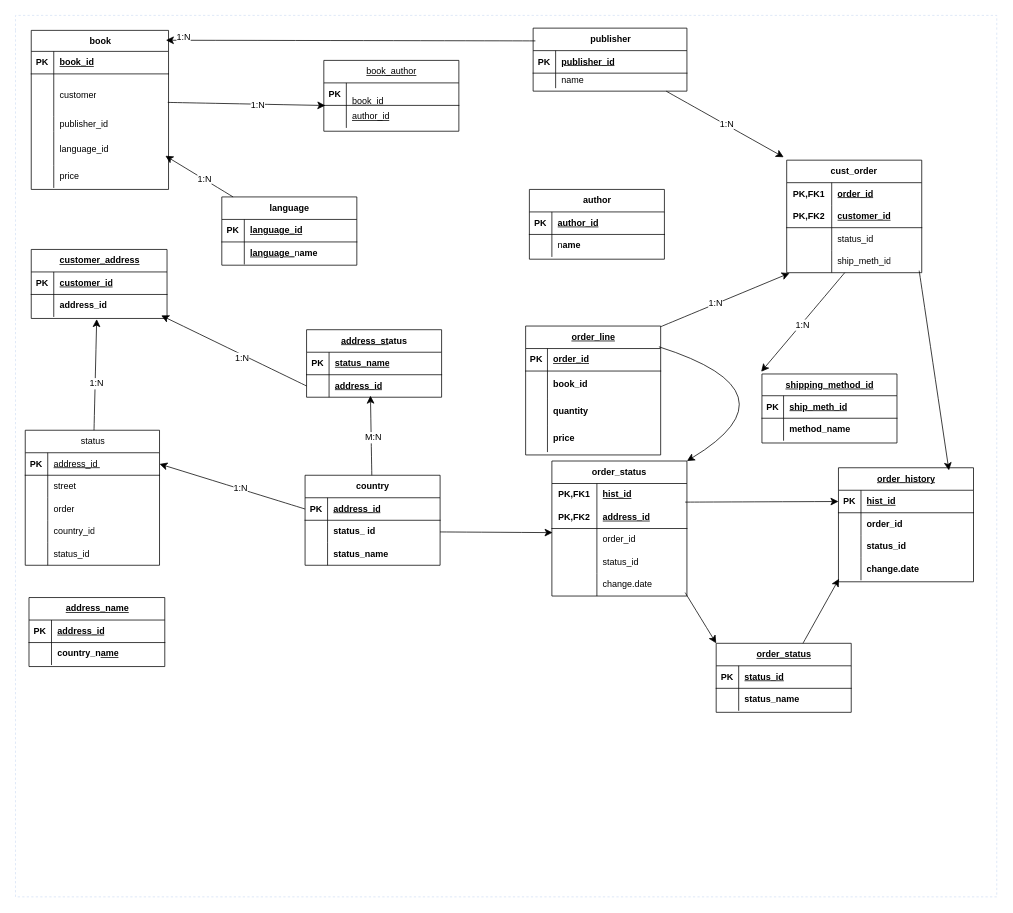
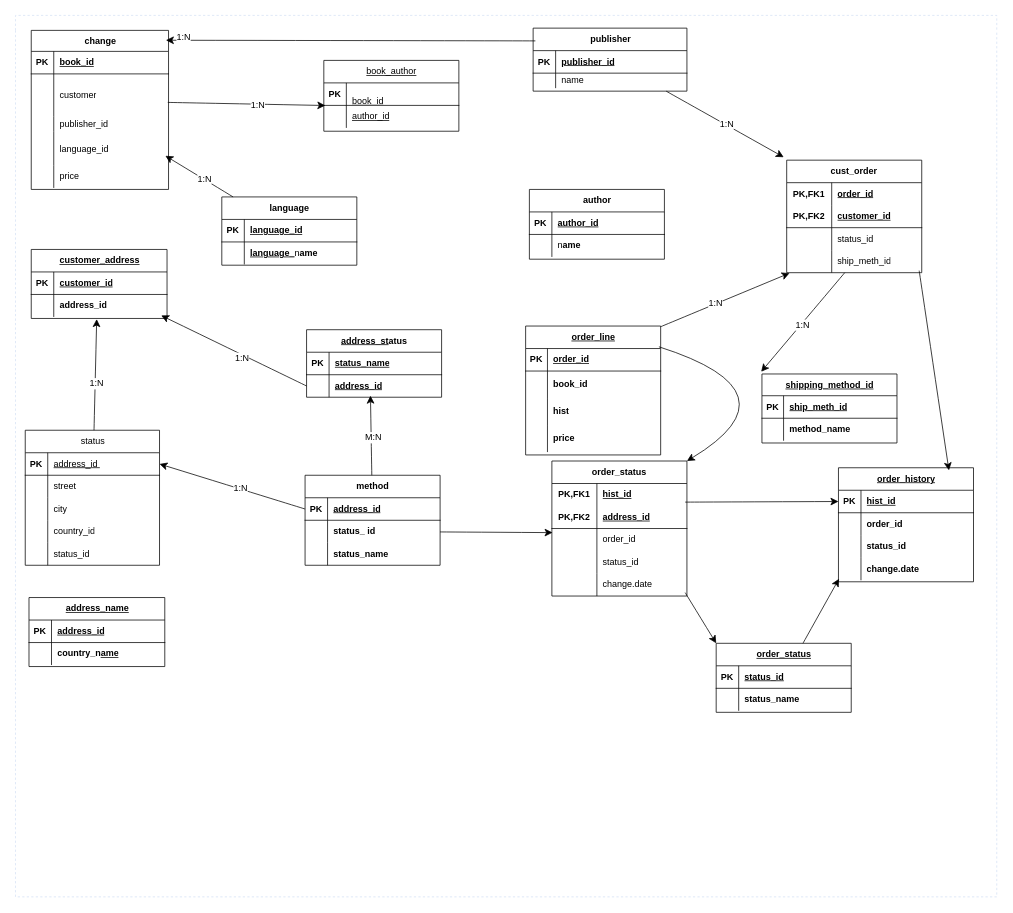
(101, 41) -> (101, 41)
(572, 411) -> (562, 411)
(373, 486) -> (373, 486)
(66, 509) -> (63, 509)
